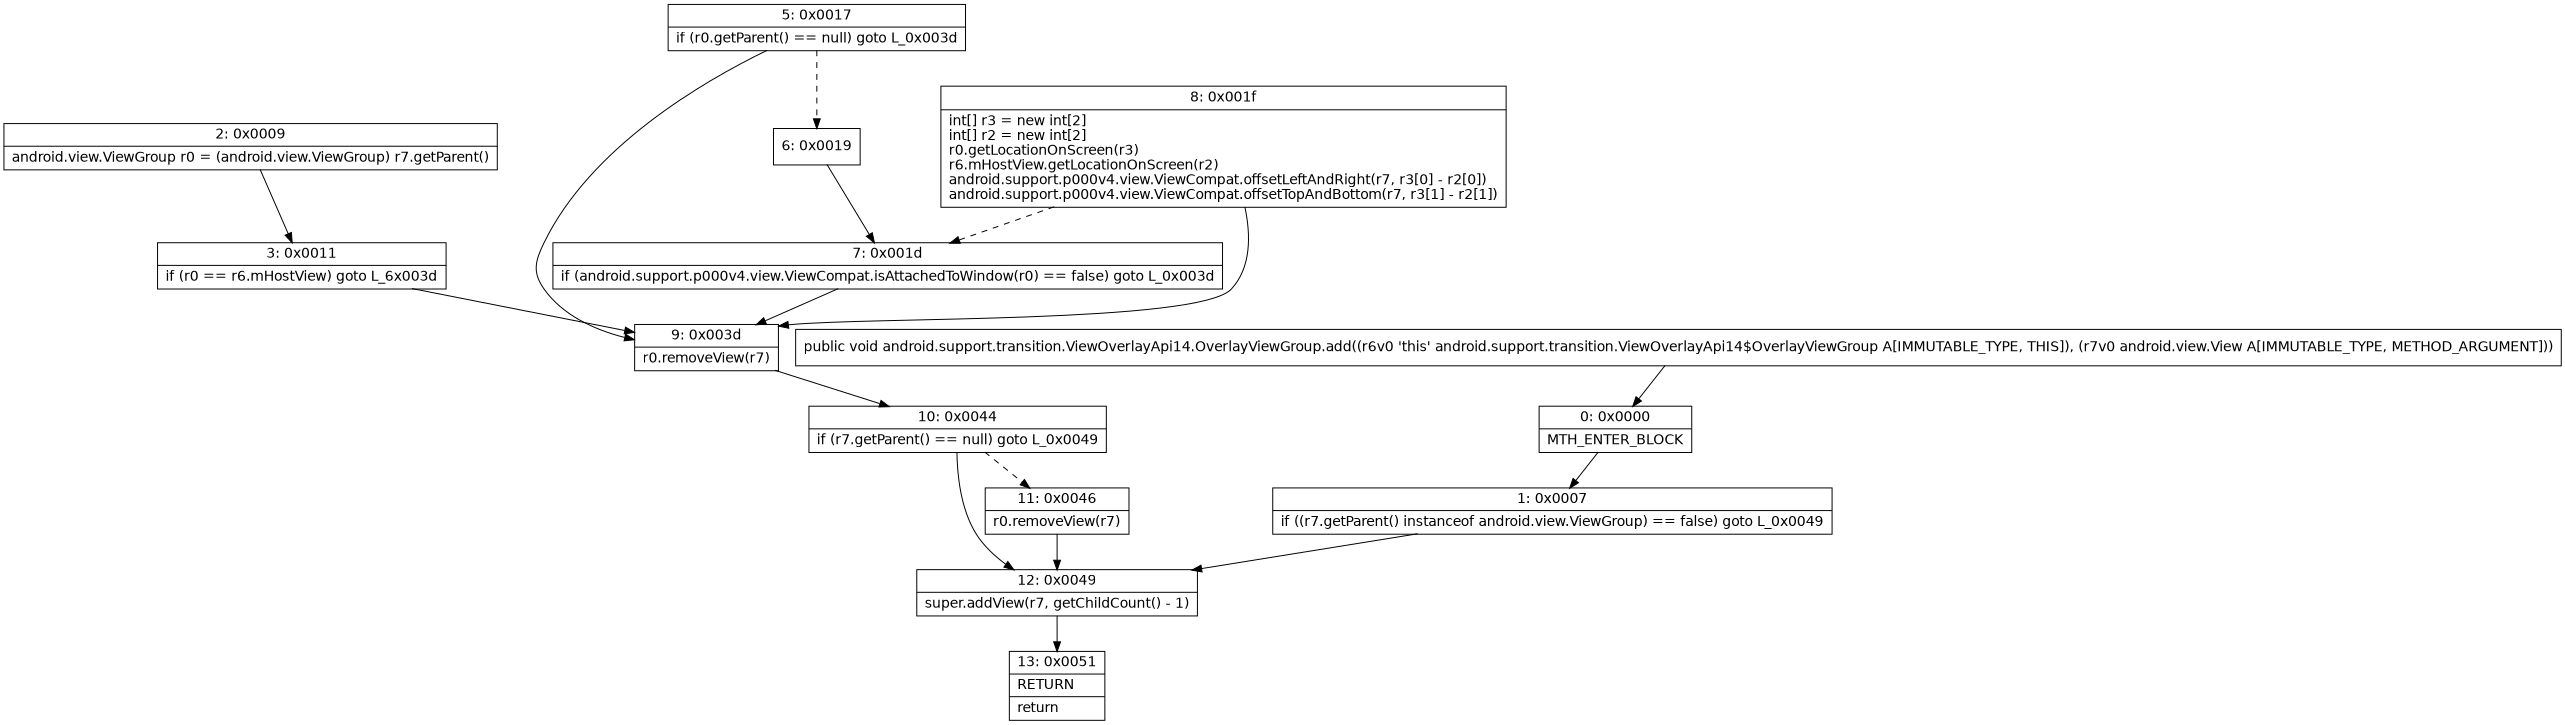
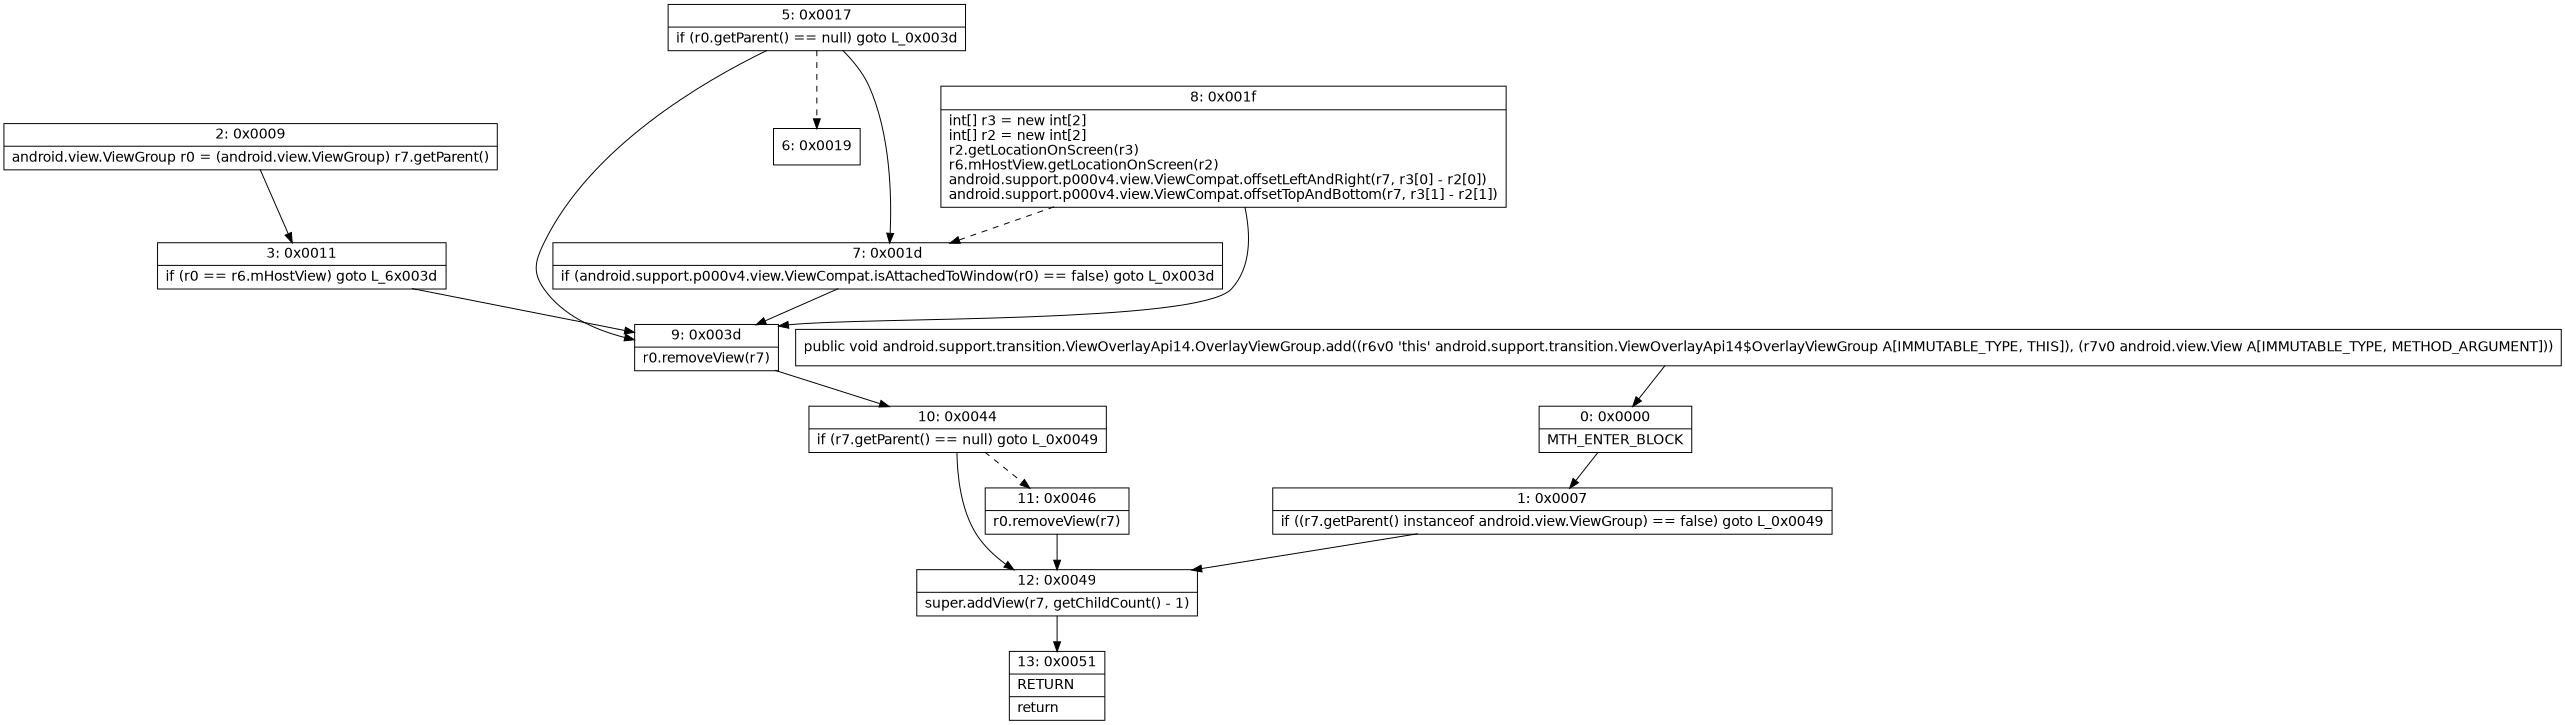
(1044, 151) -> (1044, 151)
(848, 199) -> (884, 136)
